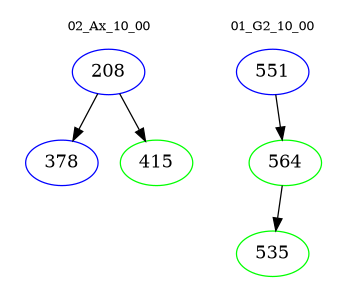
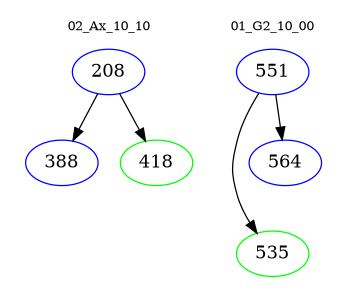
(109, 27) -> (109, 27)
(62, 163) -> (62, 163)
(157, 163) -> (157, 163)
(285, 163) -> (285, 163)
(280, 202) -> (234, 157)
